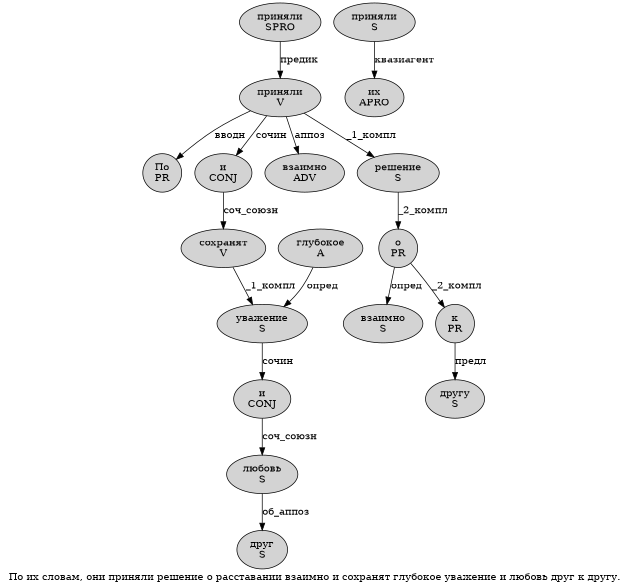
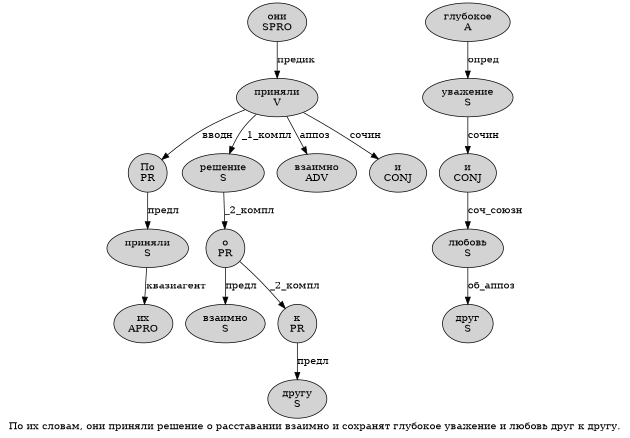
(280, 22) -> (277, 22)
none -> (148, 207)
(223, 248) -> none
(406, 286) -> (241, 286)
